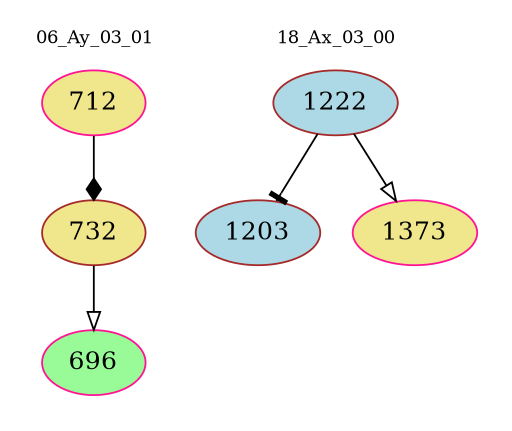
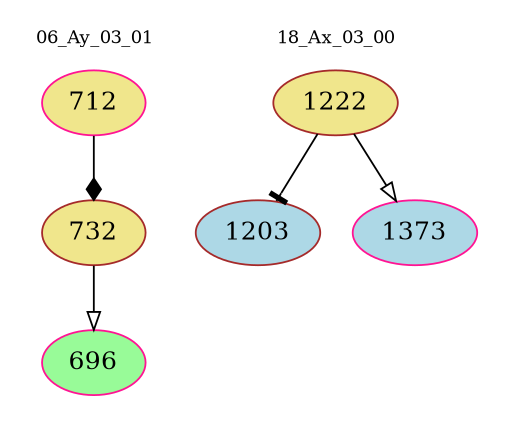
(336, 103) -> (336, 103)
(415, 233) -> (415, 233)
